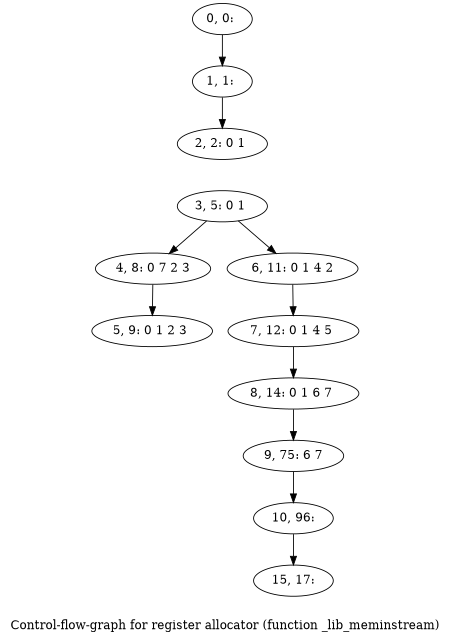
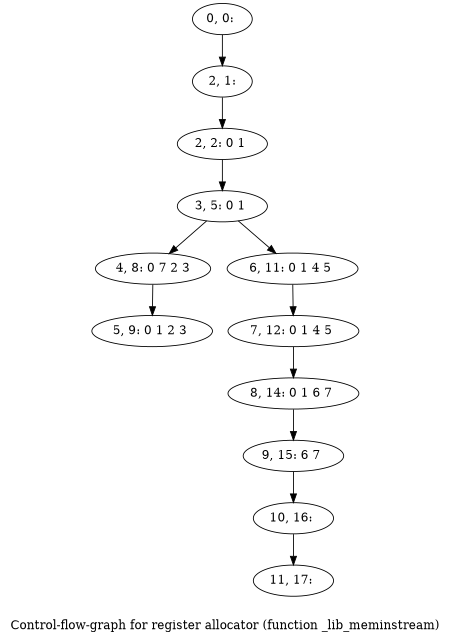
(222, 81) -> (222, 81)
none -> (222, 171)
(293, 269) -> (293, 269)
(293, 456) -> (293, 456)
(293, 518) -> (293, 518)
(293, 581) -> (293, 581)
